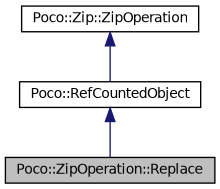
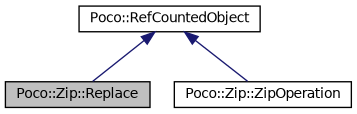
(110, 64) -> (221, 61)
(110, 170) -> (78, 95)
